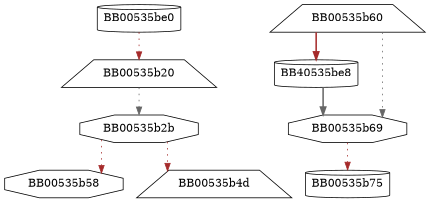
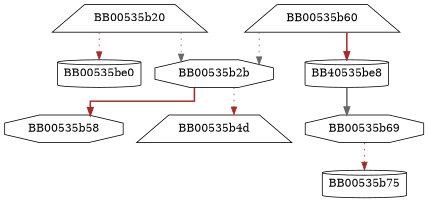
(139, 42) -> (99, 42)
(382, 71) -> (259, 45)
(101, 153) -> (146, 101)
